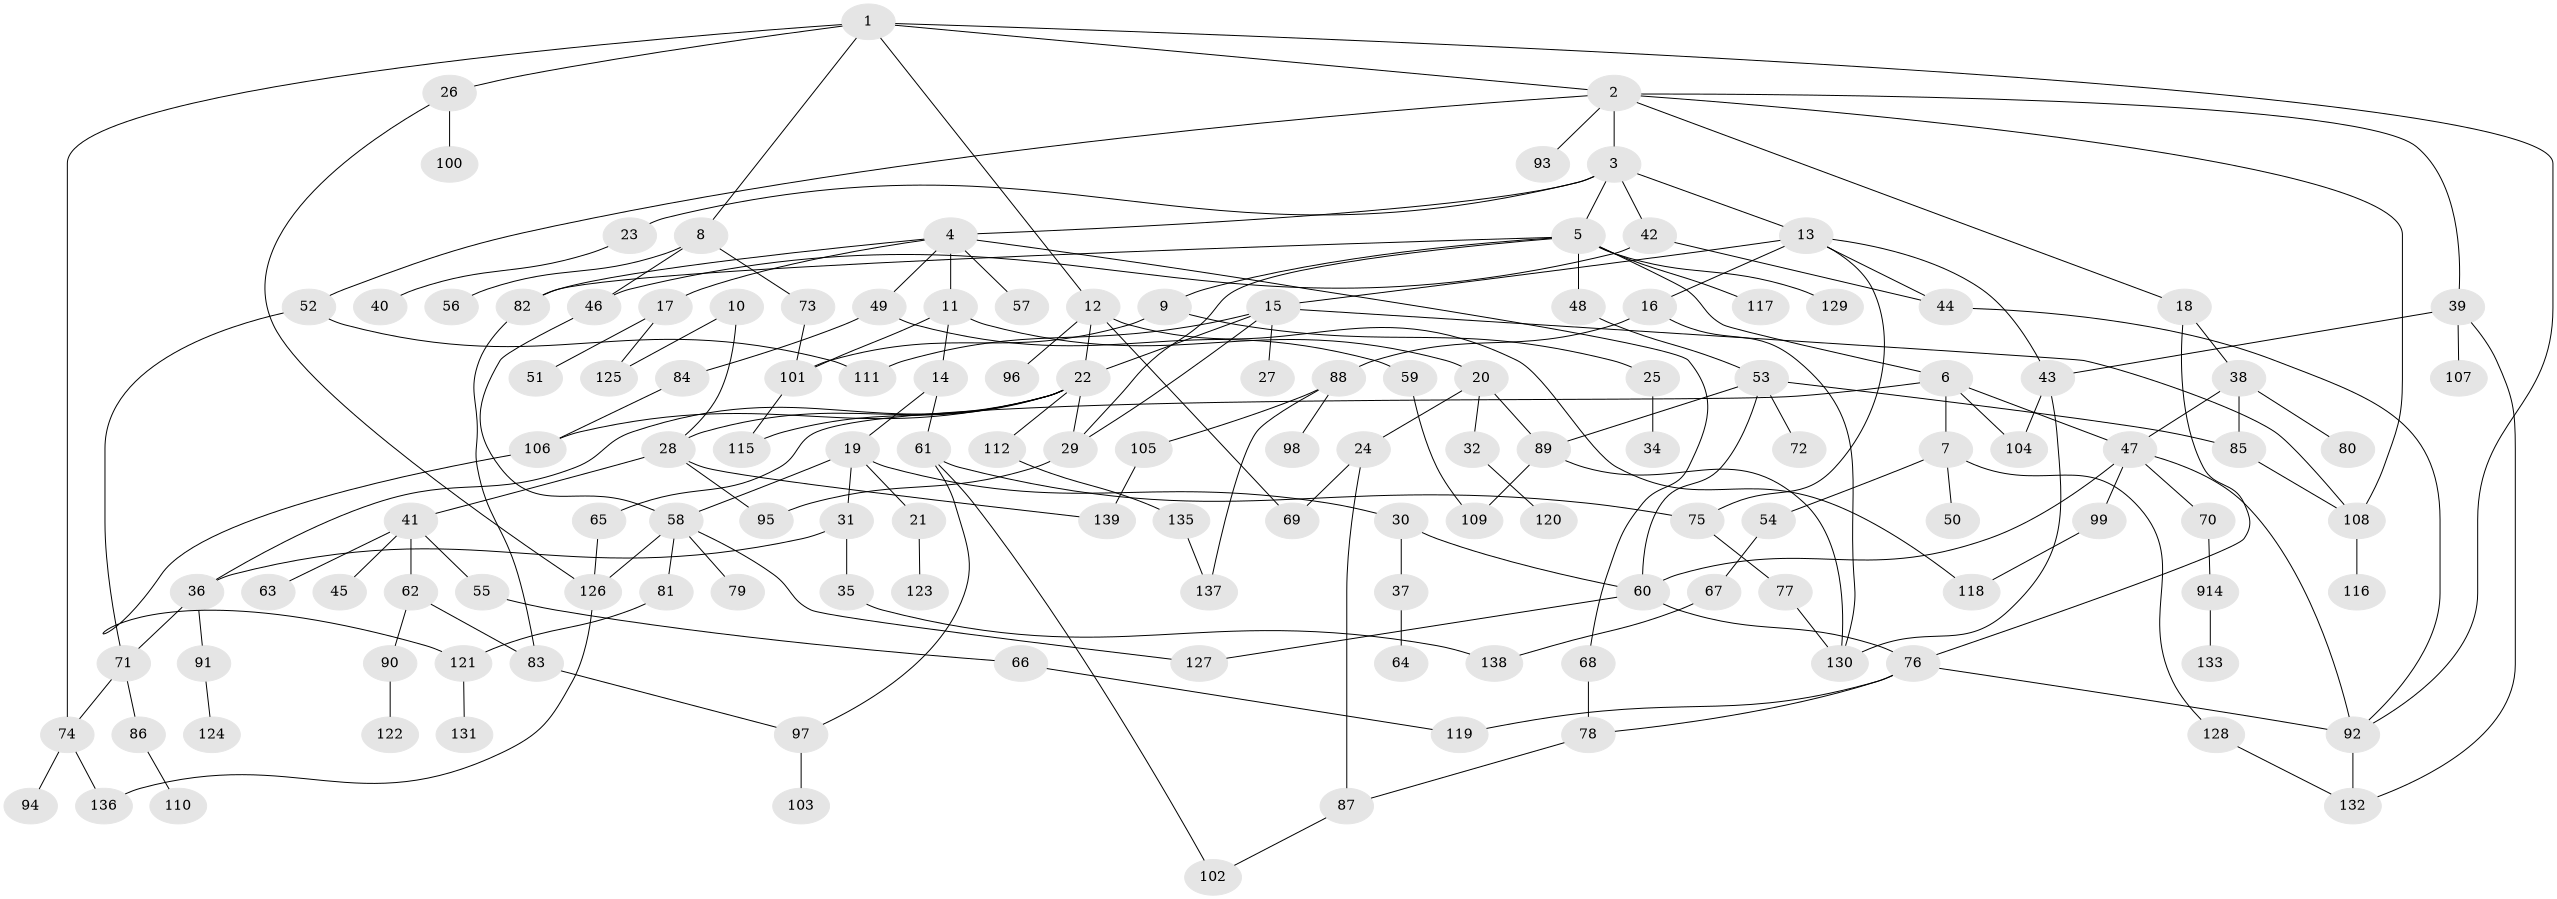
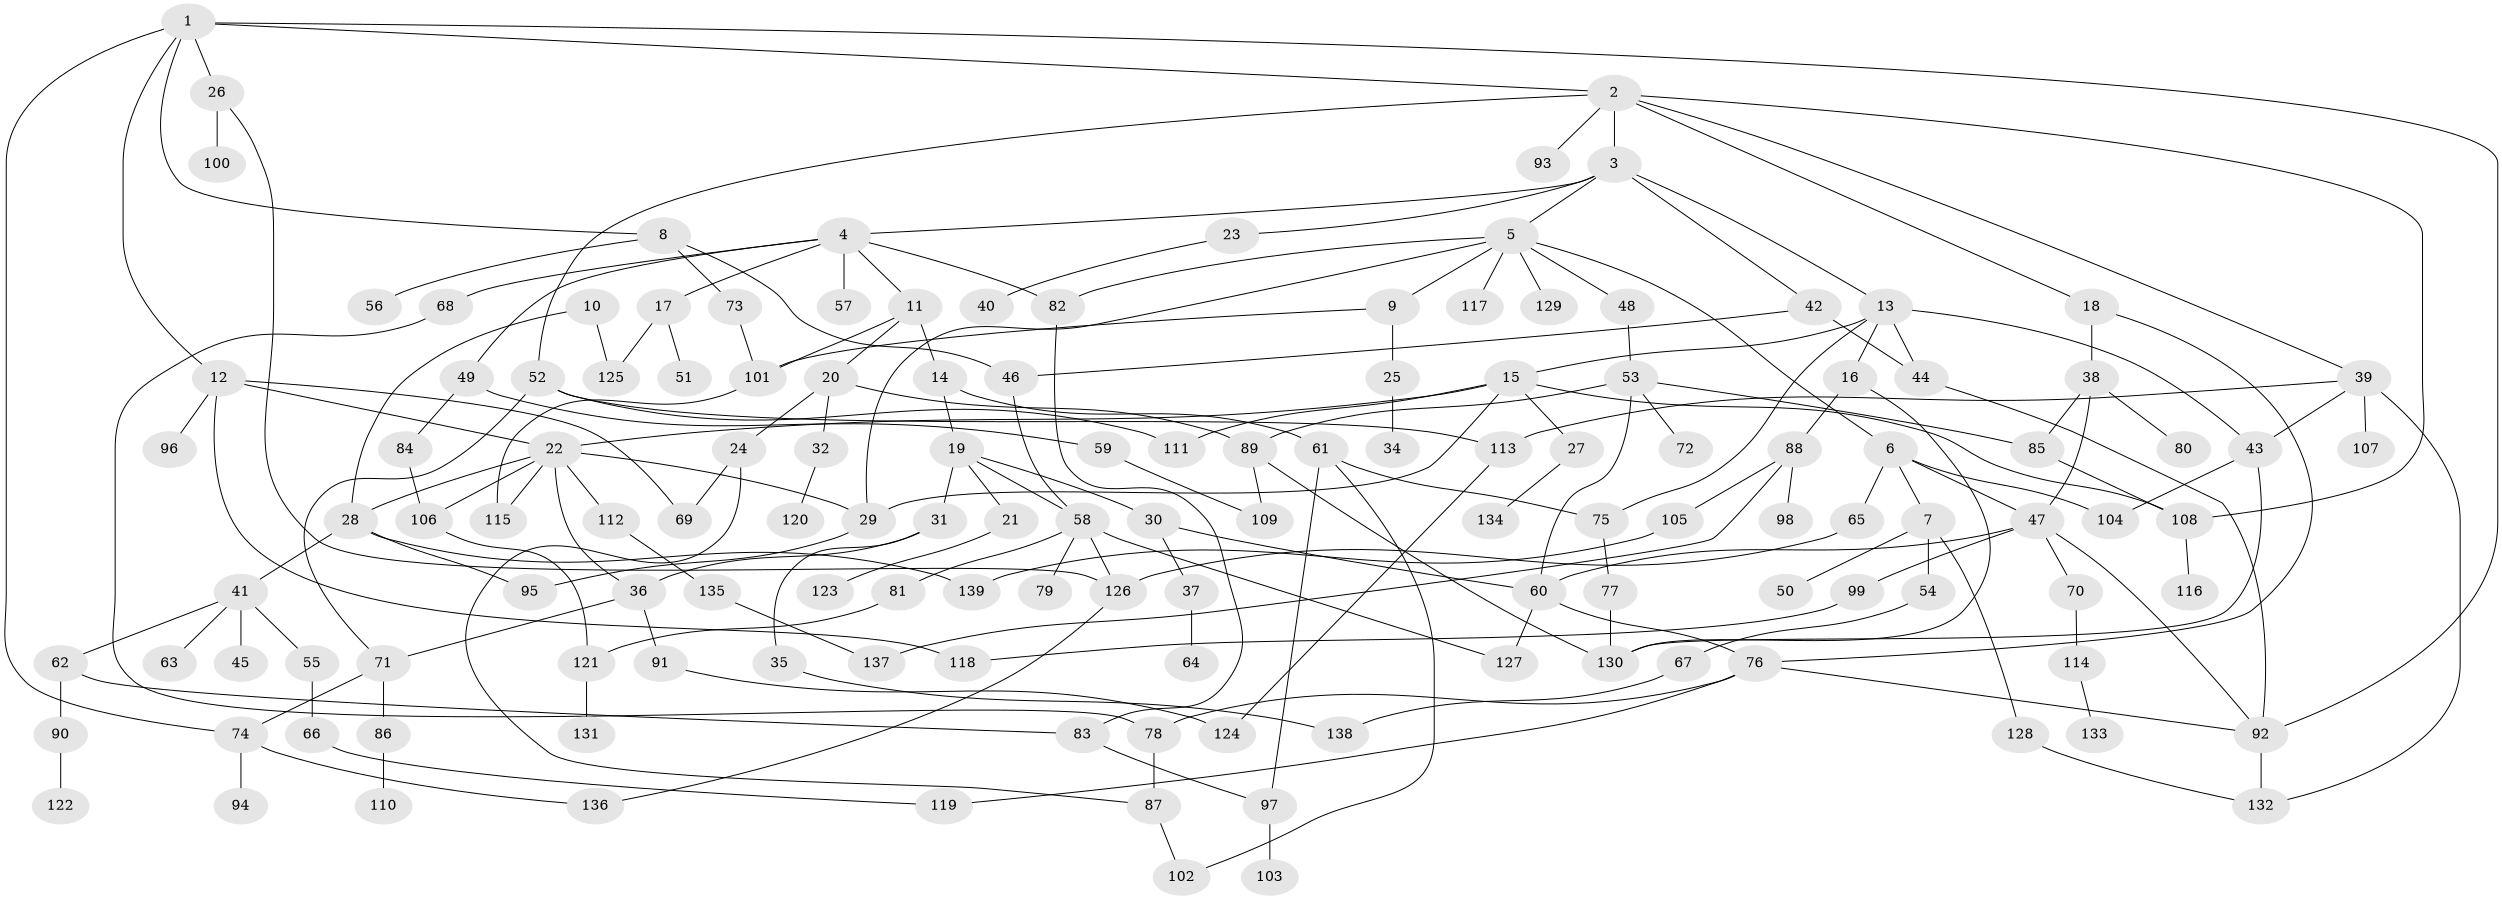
none -> (1504, 450)
none -> (1491, 521)
(2210, 592) -> (2077, 663)
